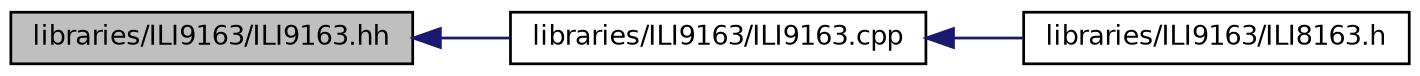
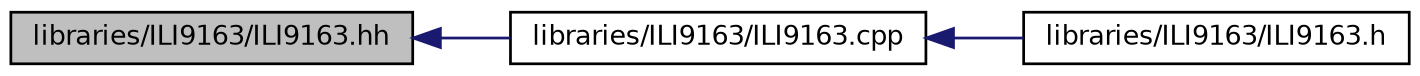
(1216, 38) -> (1216, 38)
